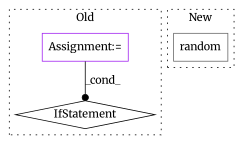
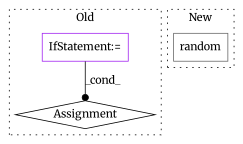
(85, 47) -> (85, 47)
(85, 115) -> (85, 115)
